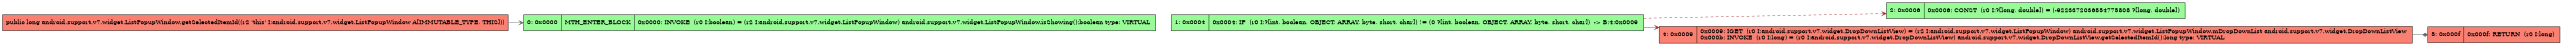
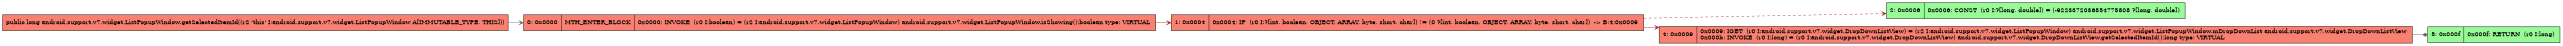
(840, 23) -> (840, 23)
none -> (1161, 23)
(1407, 23) -> (1407, 23)
(2494, 35) -> (2494, 35)
